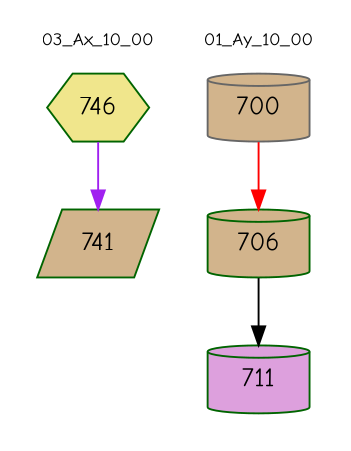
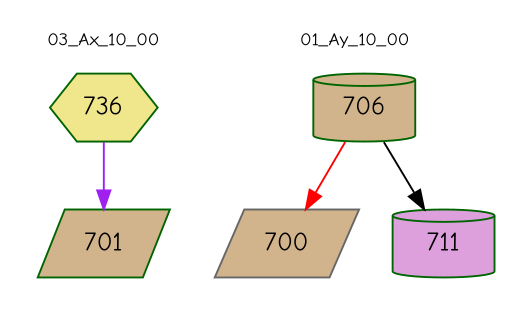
(98, 108) -> (104, 108)
(259, 108) -> (287, 243)
(259, 166) -> (330, 167)
(98, 243) -> (104, 243)
